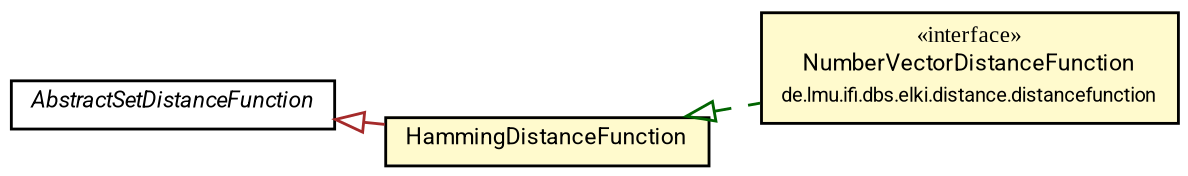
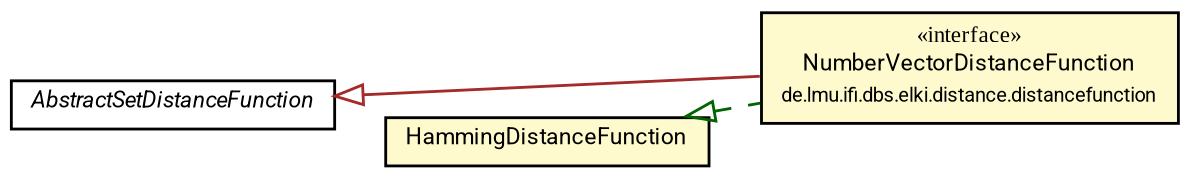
(374, 123) -> (562, 86)
